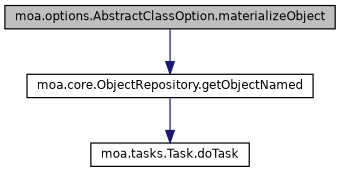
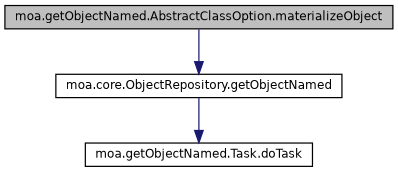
(170, 17) -> (199, 17)
(170, 155) -> (199, 155)
